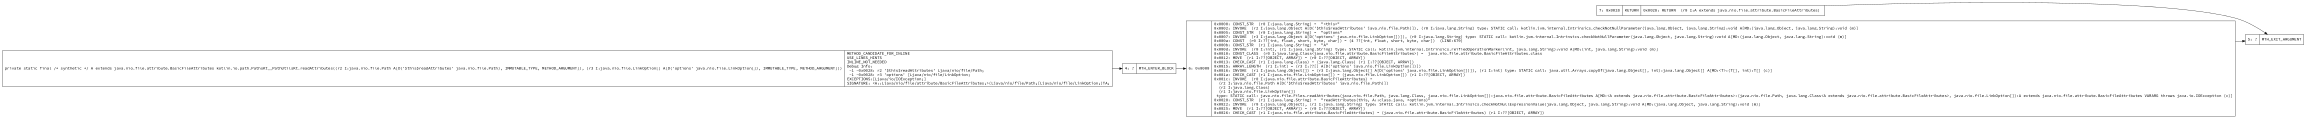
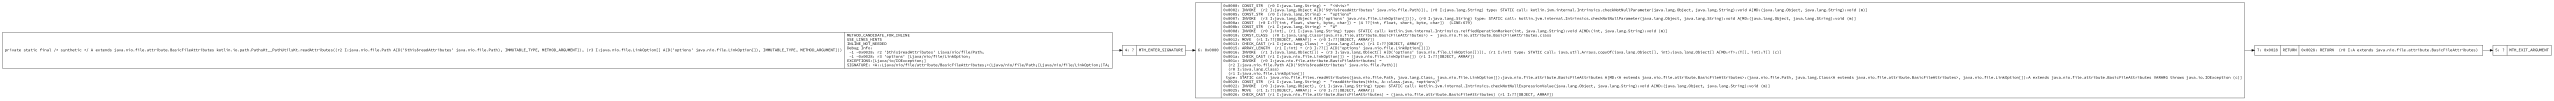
(2239, 41) -> (2248, 50)
(1156, 68) -> (1161, 50)
(1242, 87) -> (1251, 69)
